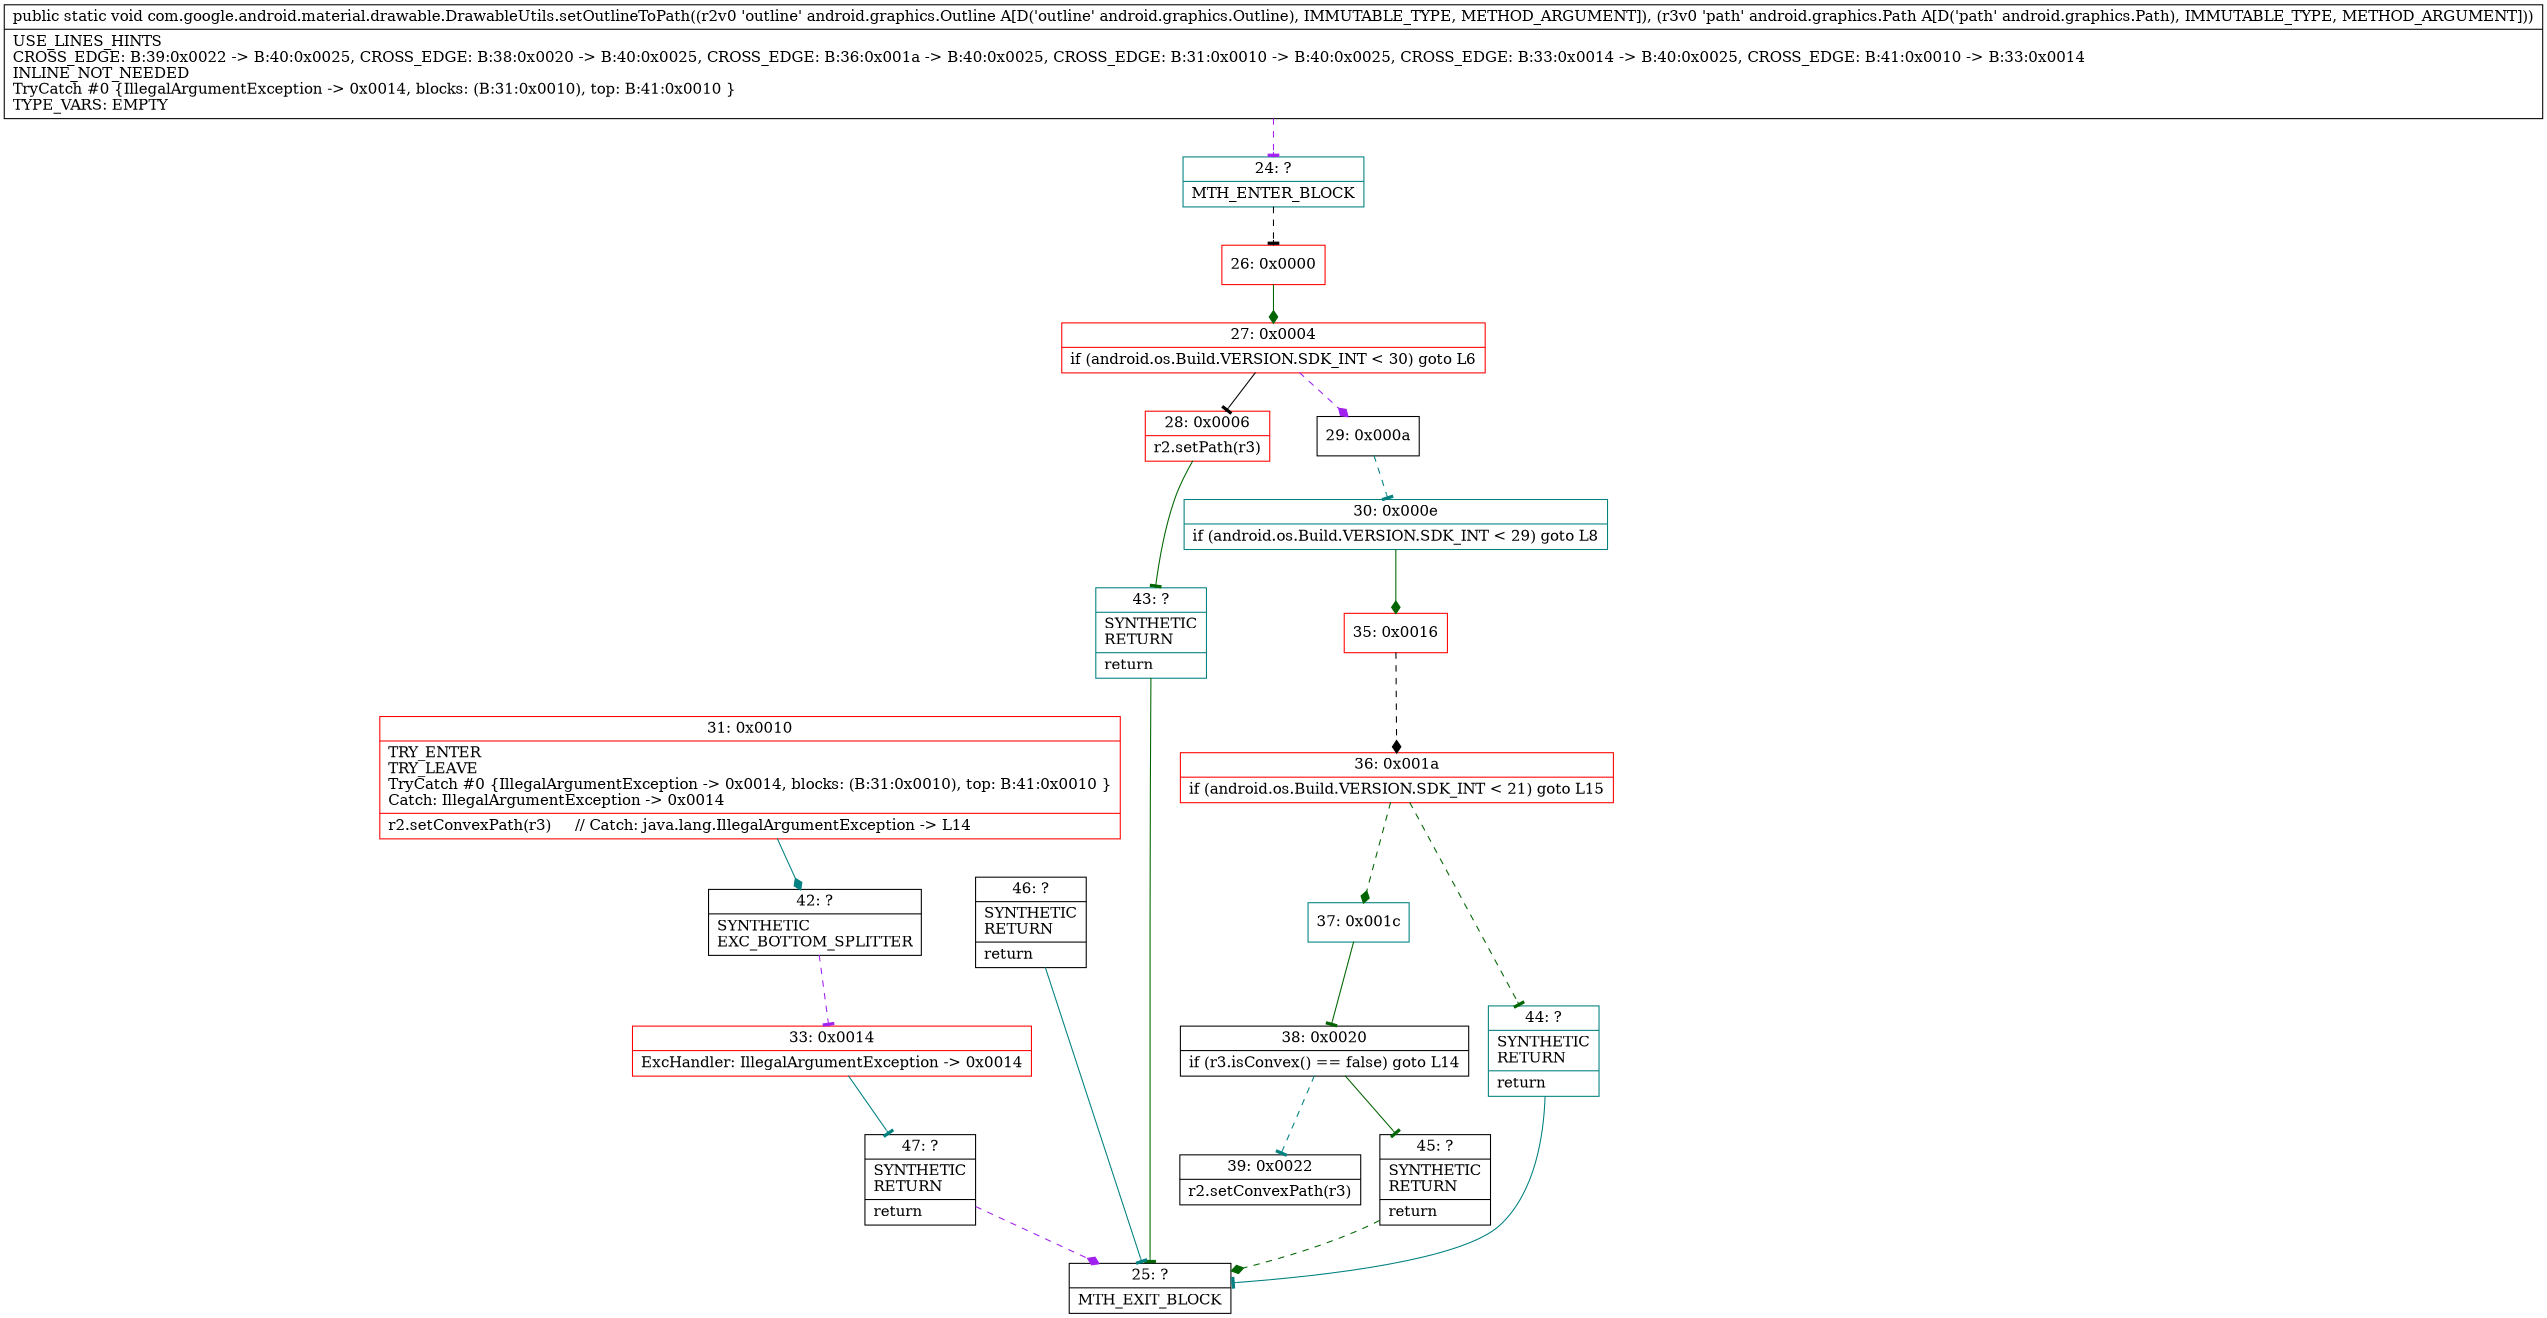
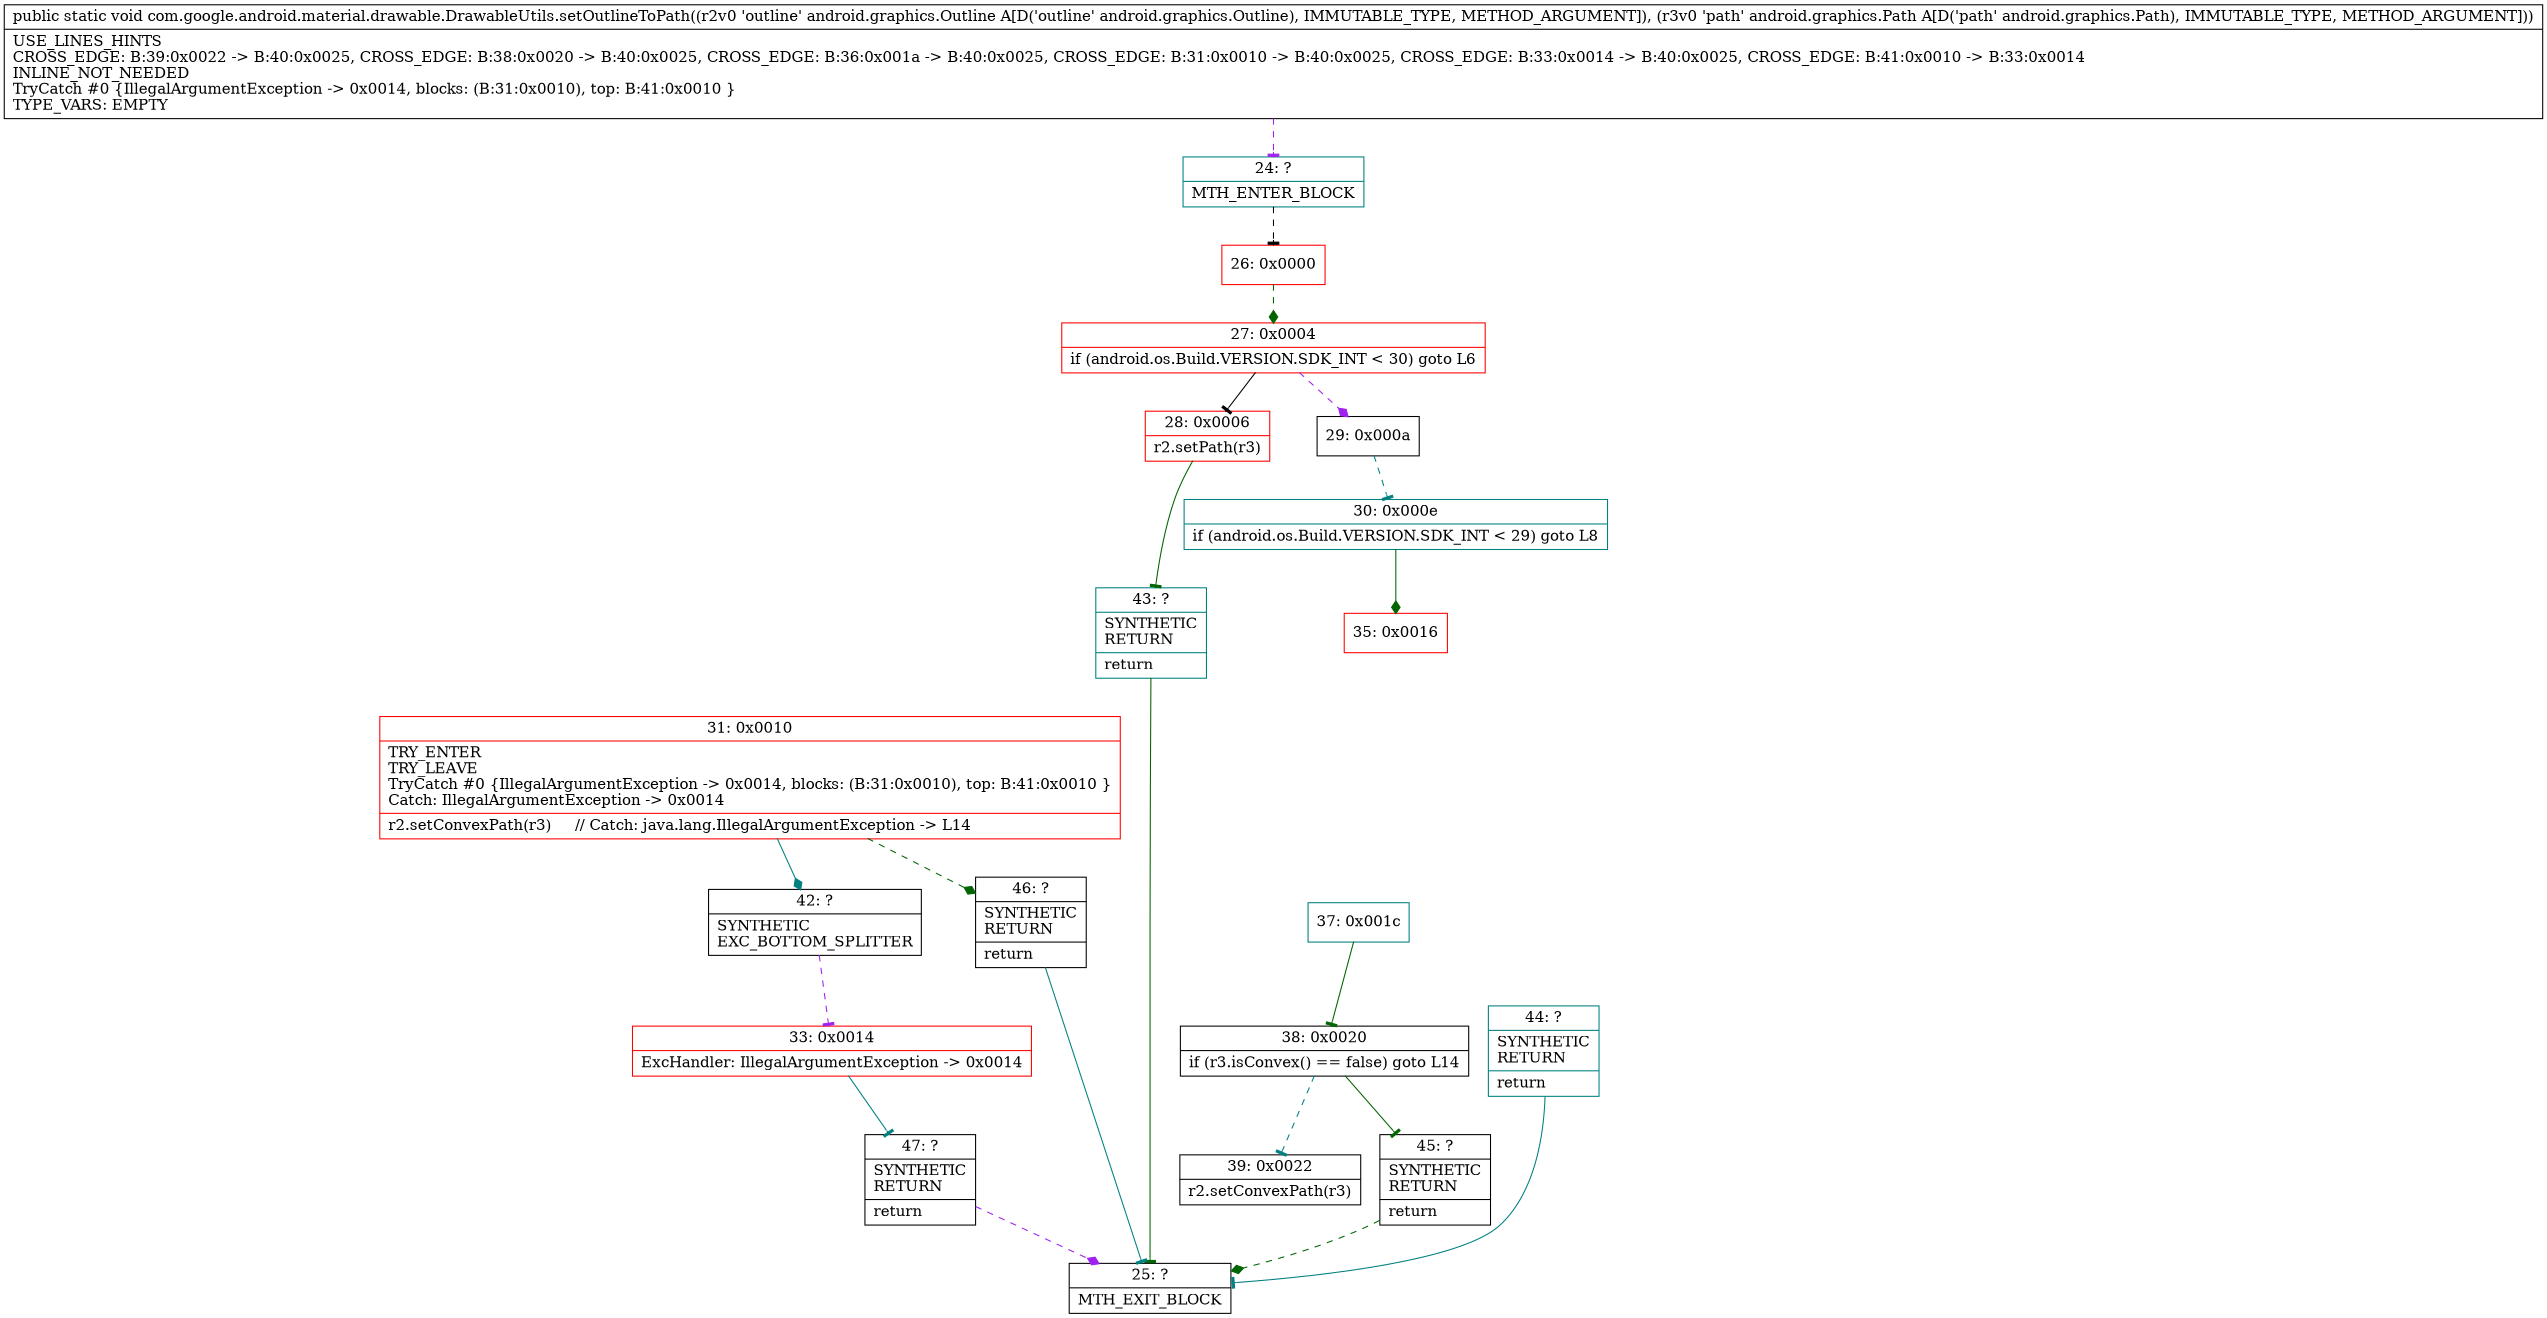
(1273, 297) -> (1273, 297)
(1397, 778) -> none
none -> (916, 863)
